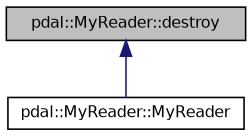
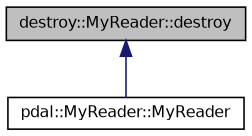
(126, 24) -> (126, 24)
